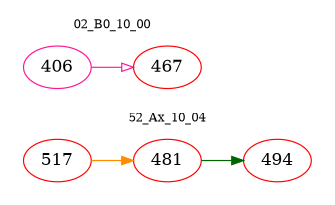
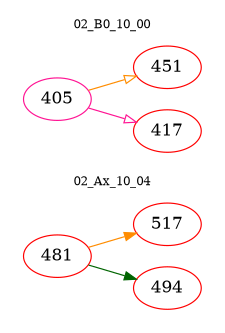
(57, 67) -> (57, 99)
(167, 67) -> (167, 131)
none -> (167, 67)
(167, 119) -> (112, 182)
(106, 161) -> (107, 242)
